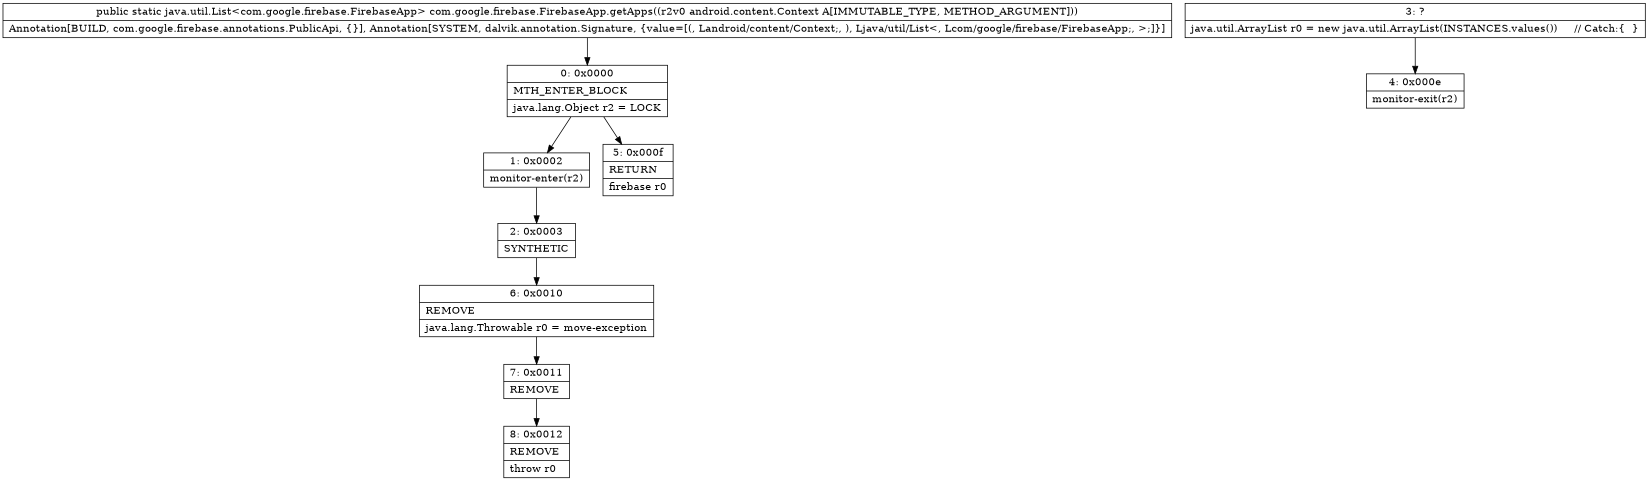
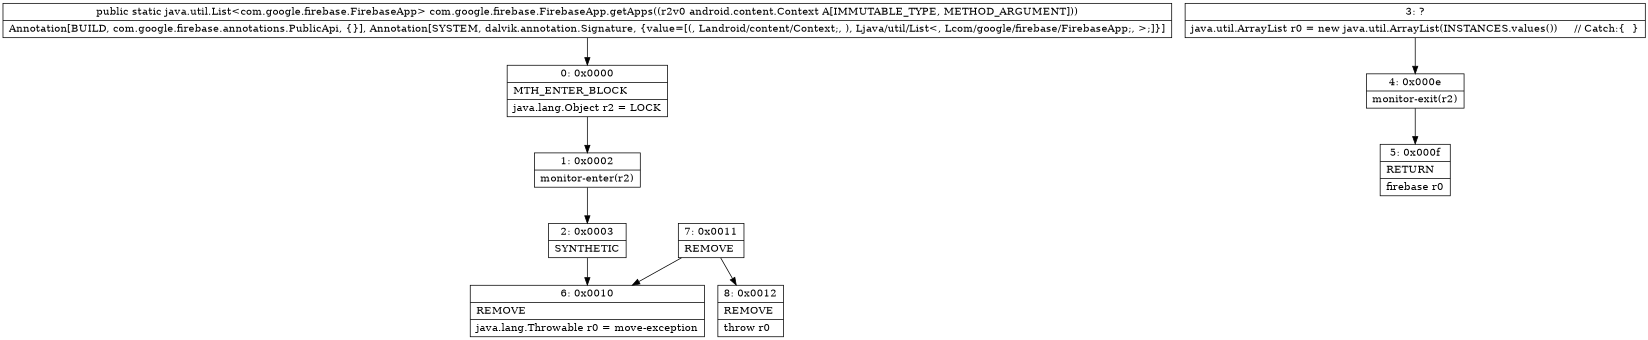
(611, 127) -> (1415, 122)
(537, 347) -> (660, 270)
